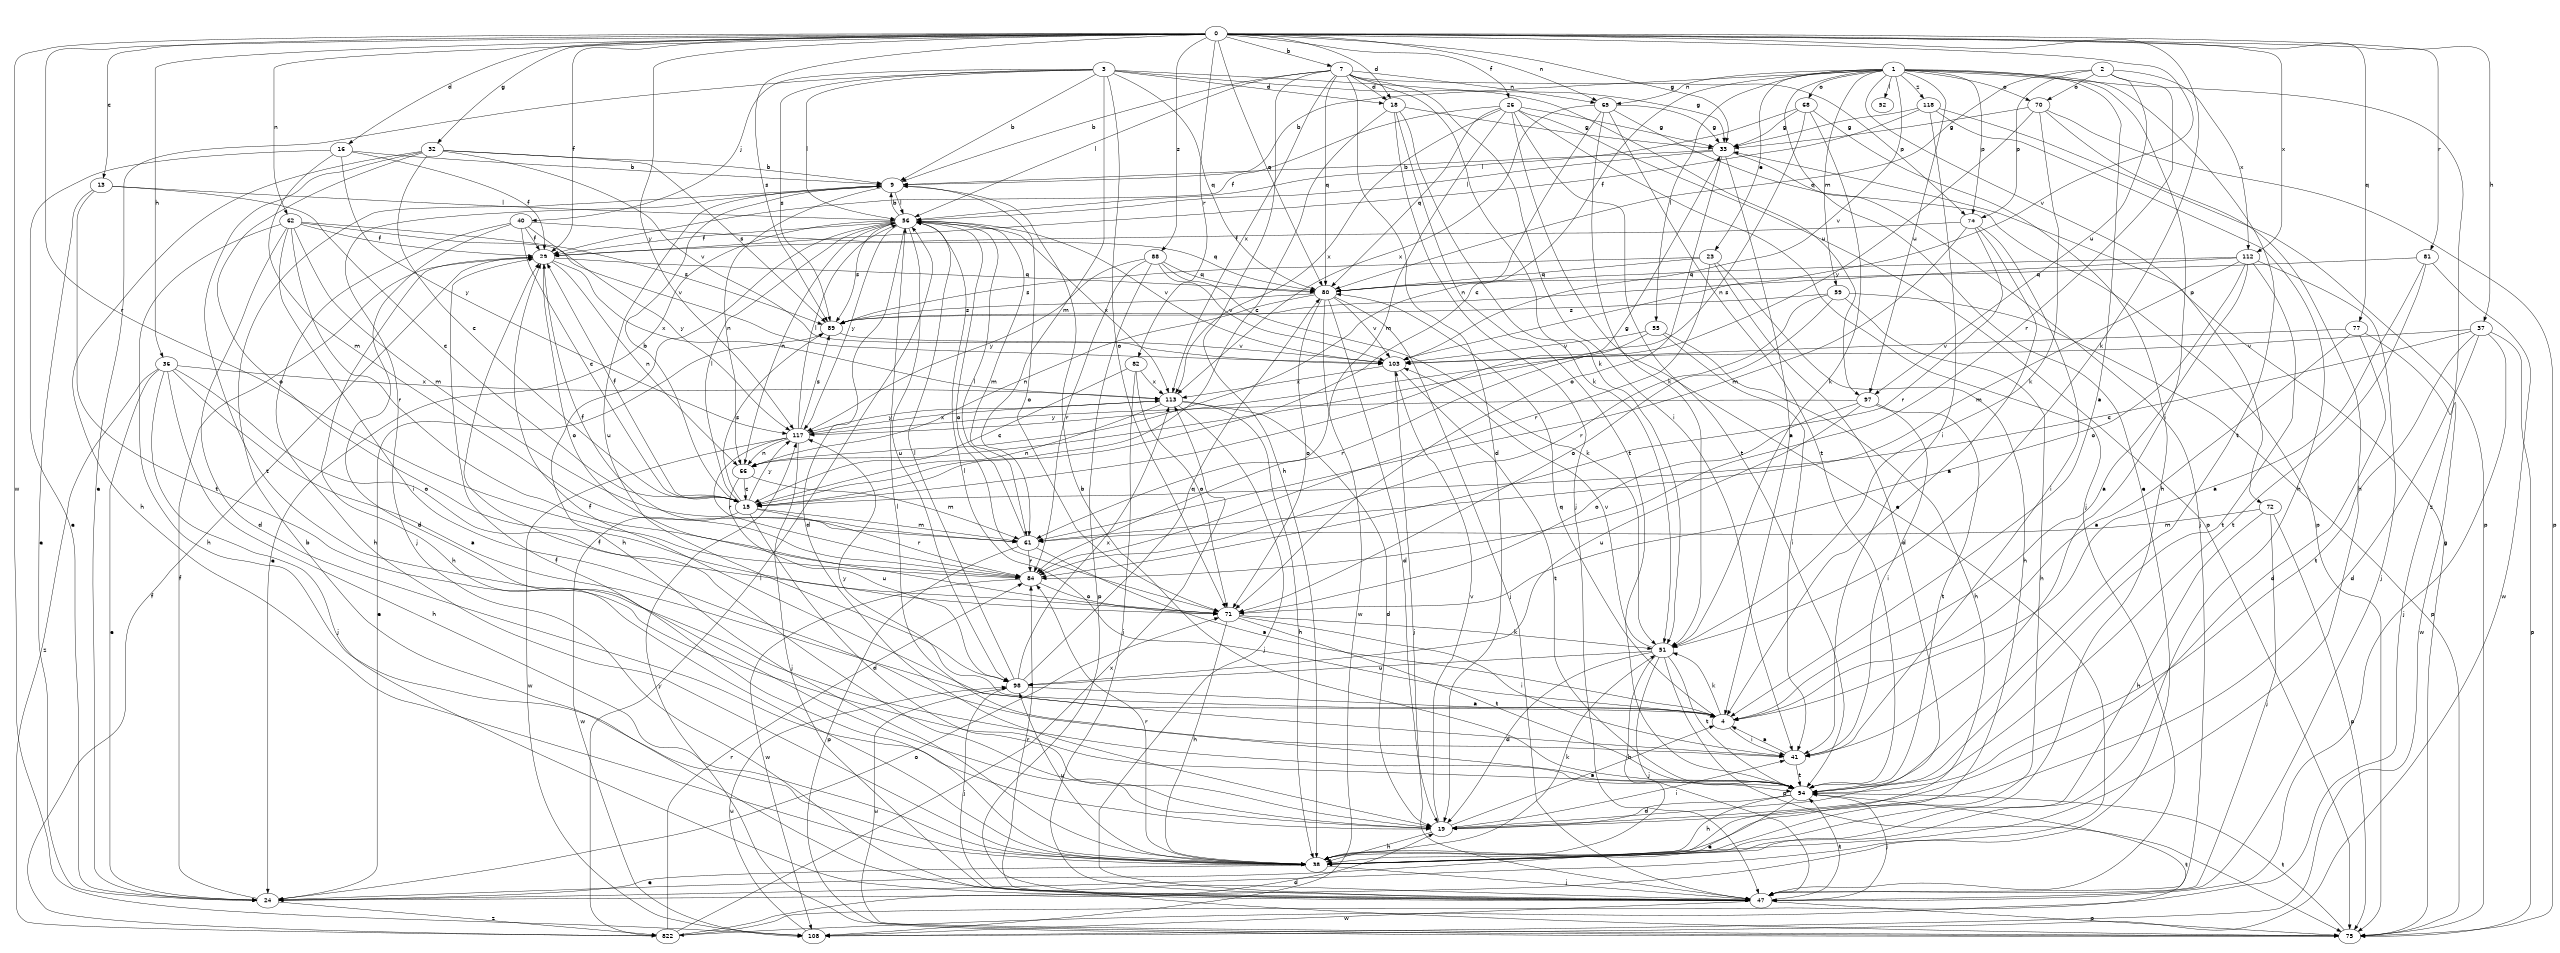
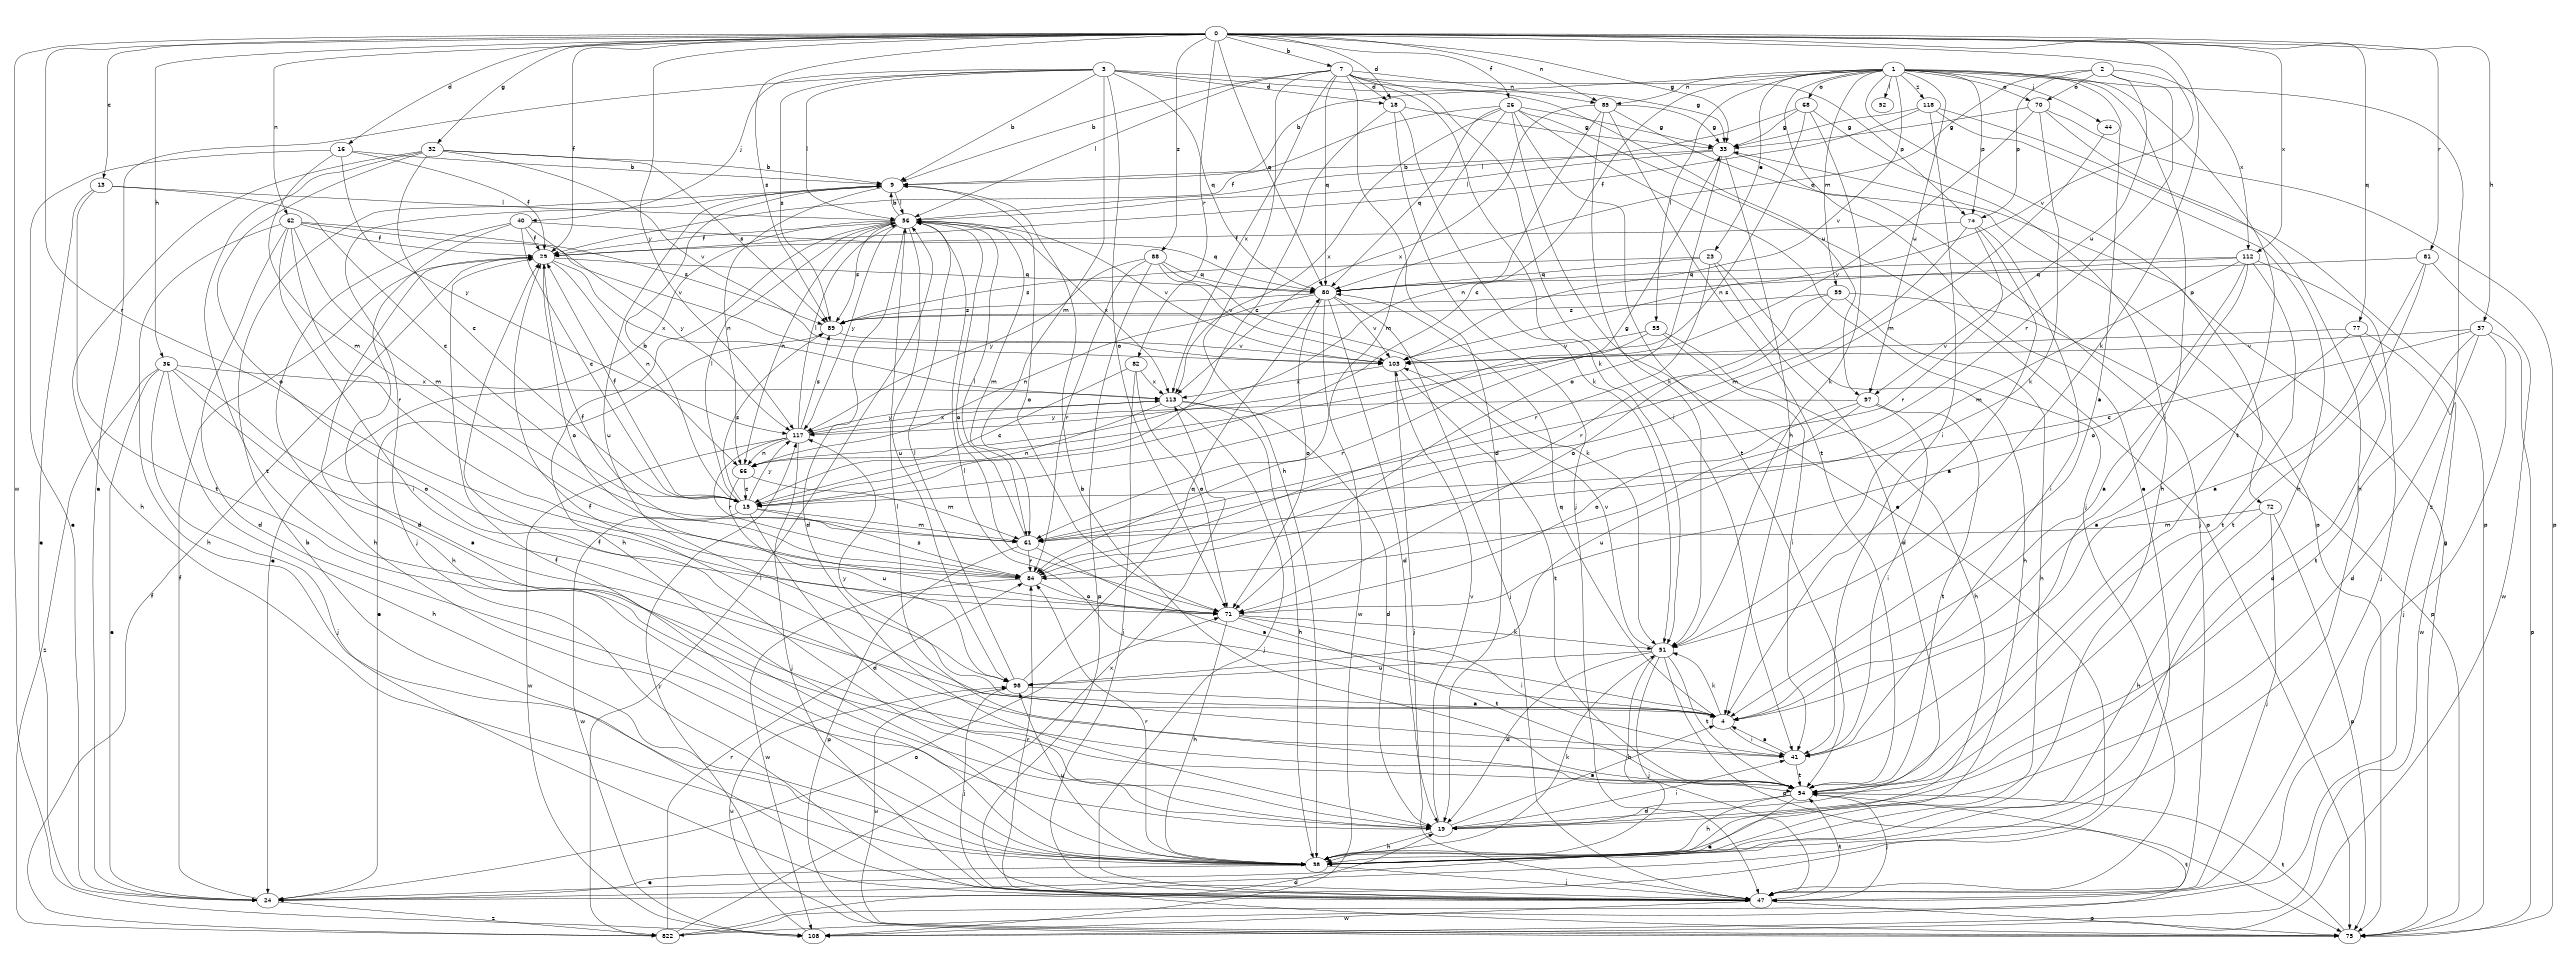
(1606, 105) -> (1606, 105)
none -> (2108, 127)
(1791, 436) -> (1791, 436)
(1629, 458) -> none
(1101, 542) -> none
(919, 543) -> (919, 543)
